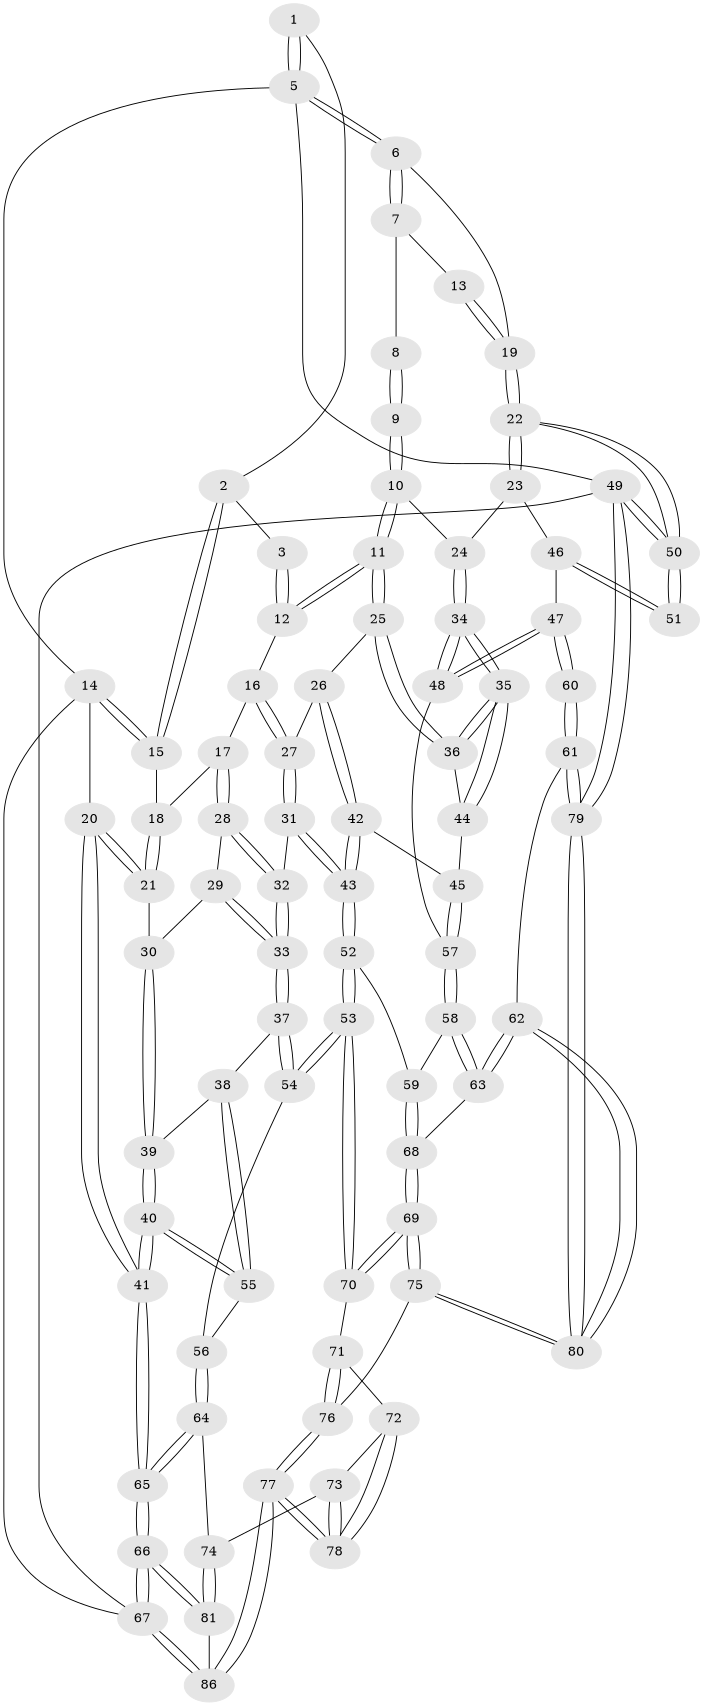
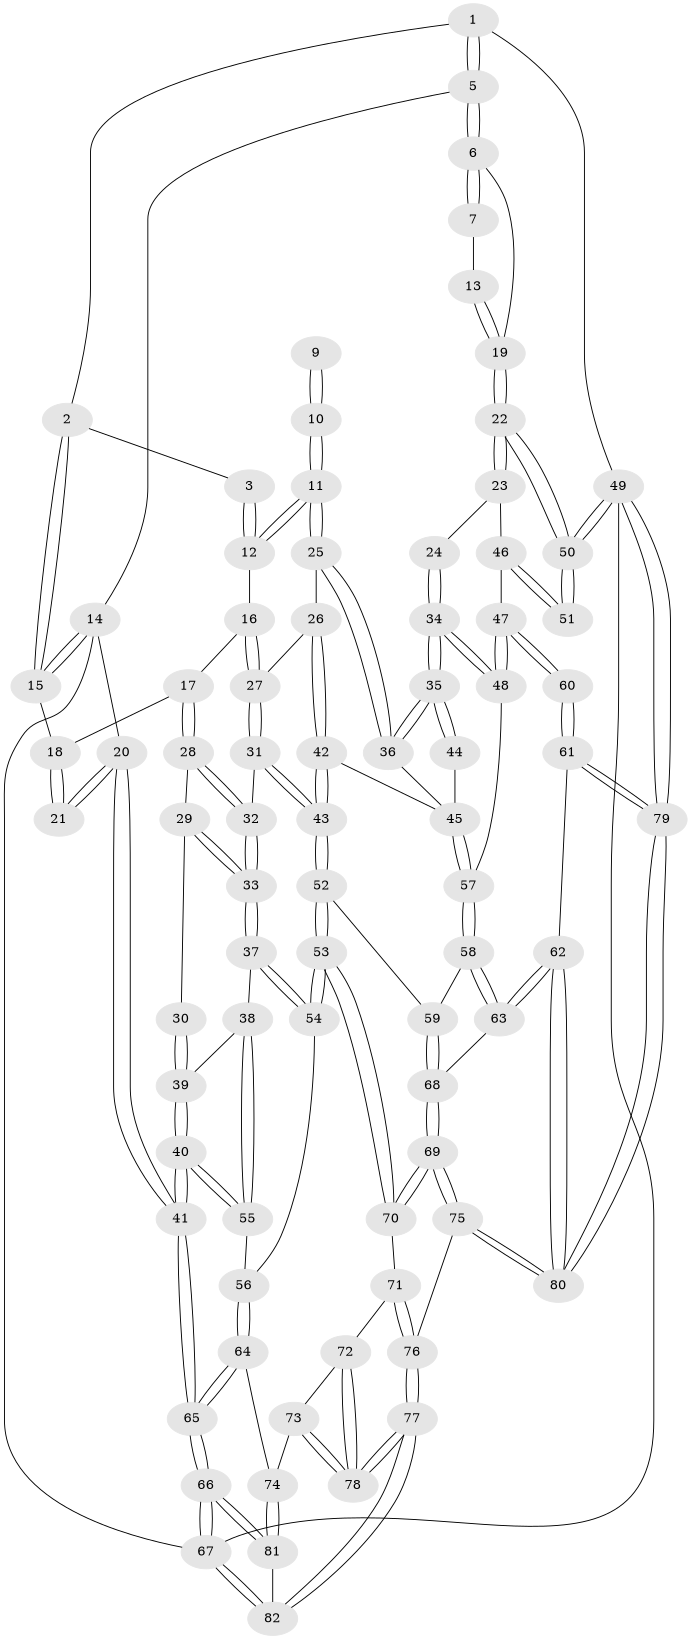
(396, 353) -> none
(315, 399) -> (584, 234)
(428, 520) -> none
(458, 786) -> (422, 786)
(149, 920) -> none
(209, 1685) -> (273, 1619)
